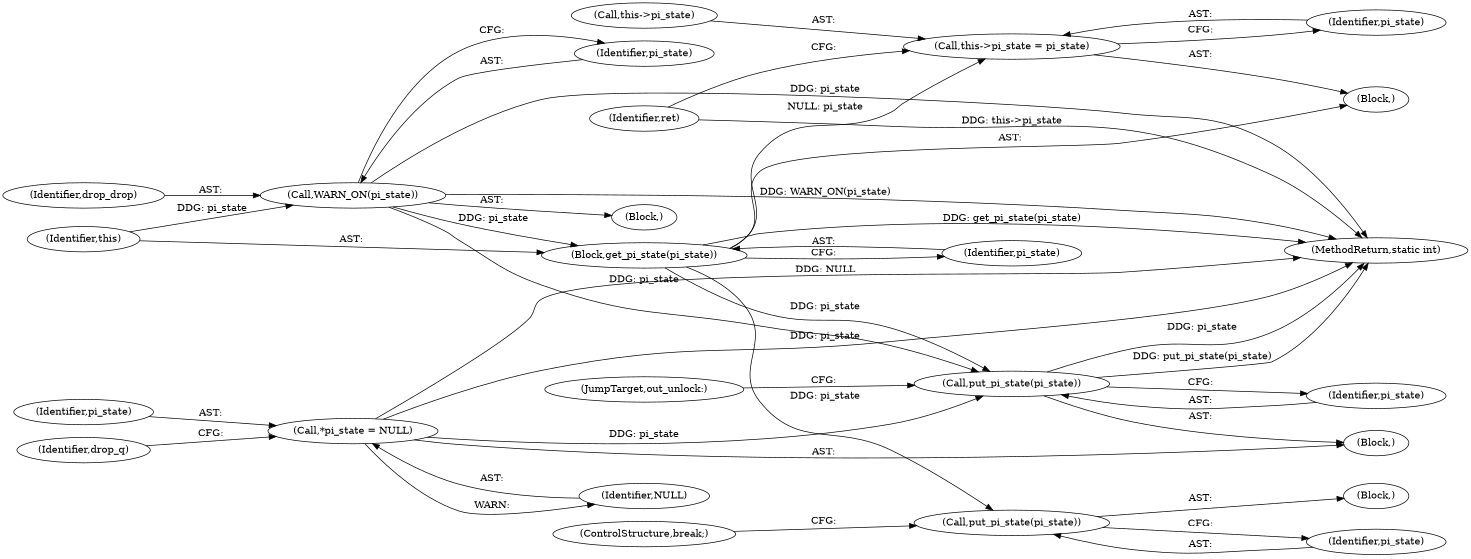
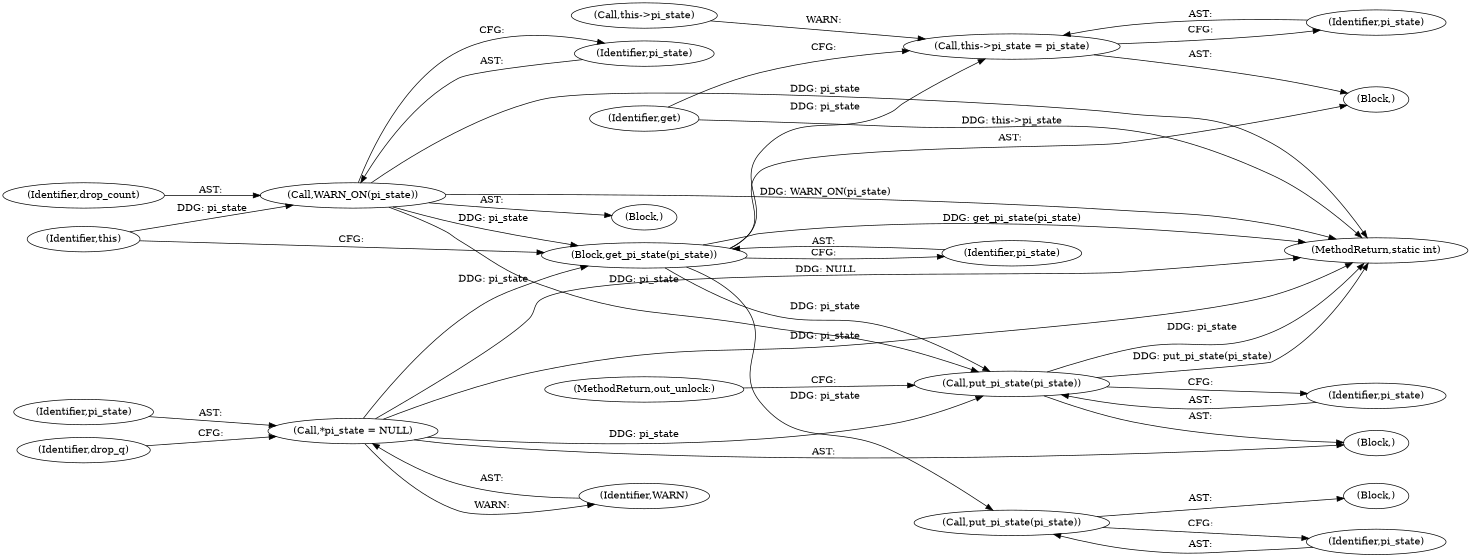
(825, 20) -> (825, 20)
(825, 107) -> (825, 107)
(644, 119) -> (644, 119)
(84, 195) -> (84, 195)
(353, 240) -> (353, 240)
none -> (458, 322)
(644, 389) -> (644, 389)
(644, 496) -> (644, 496)
(644, 534) -> none
